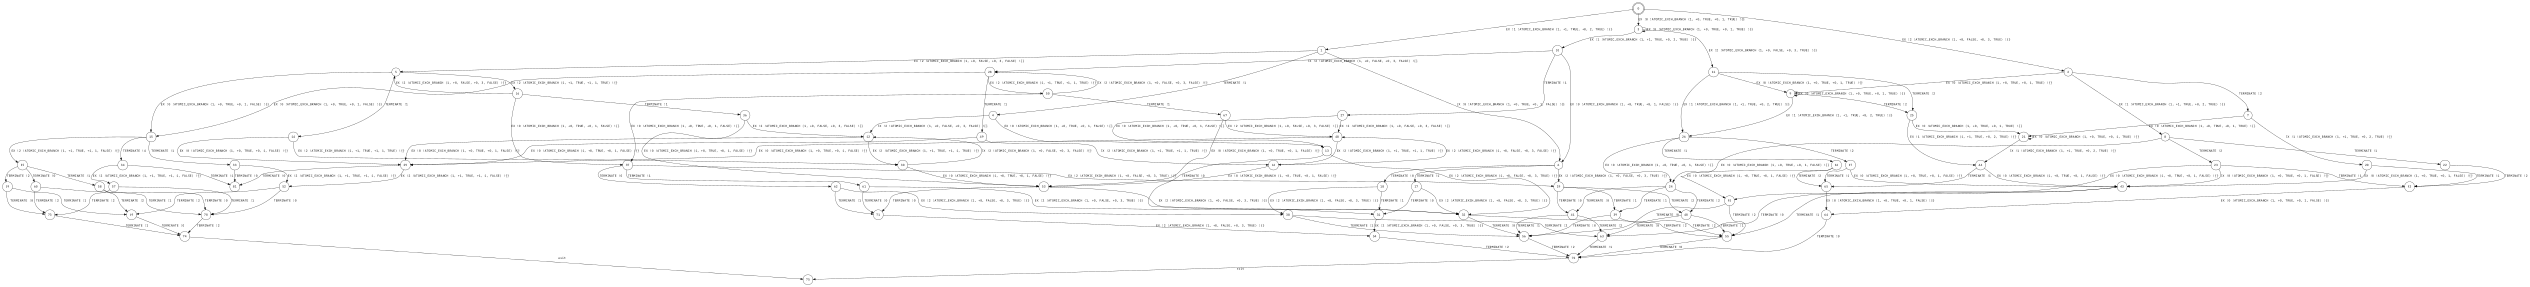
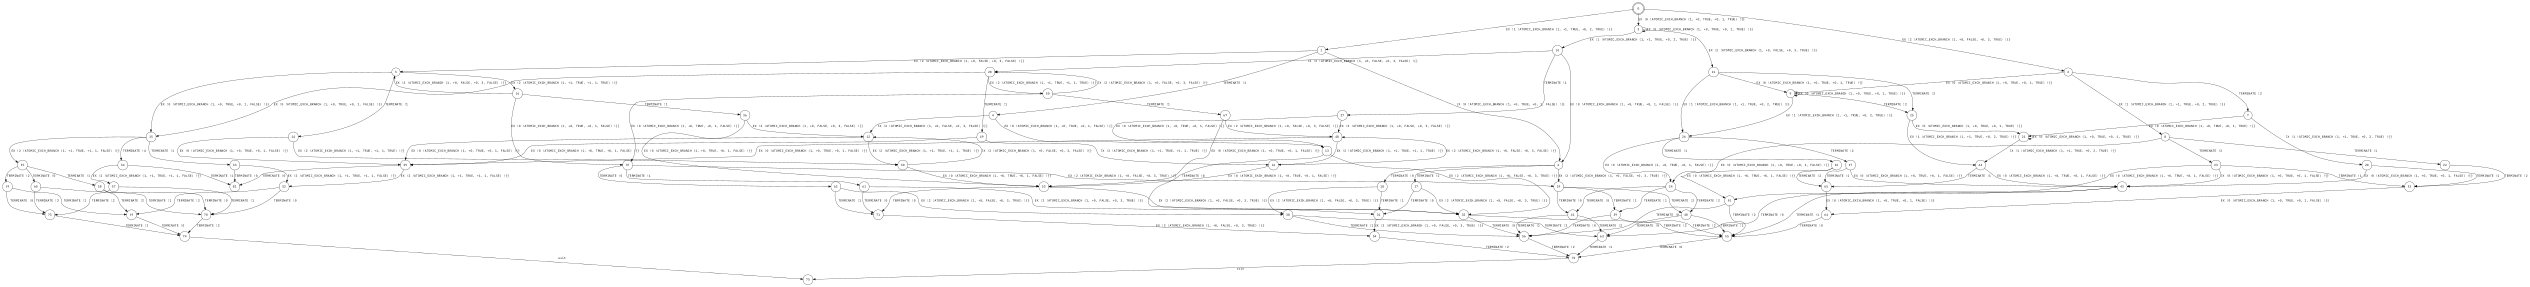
(1709, 248) -> (1779, 232)
